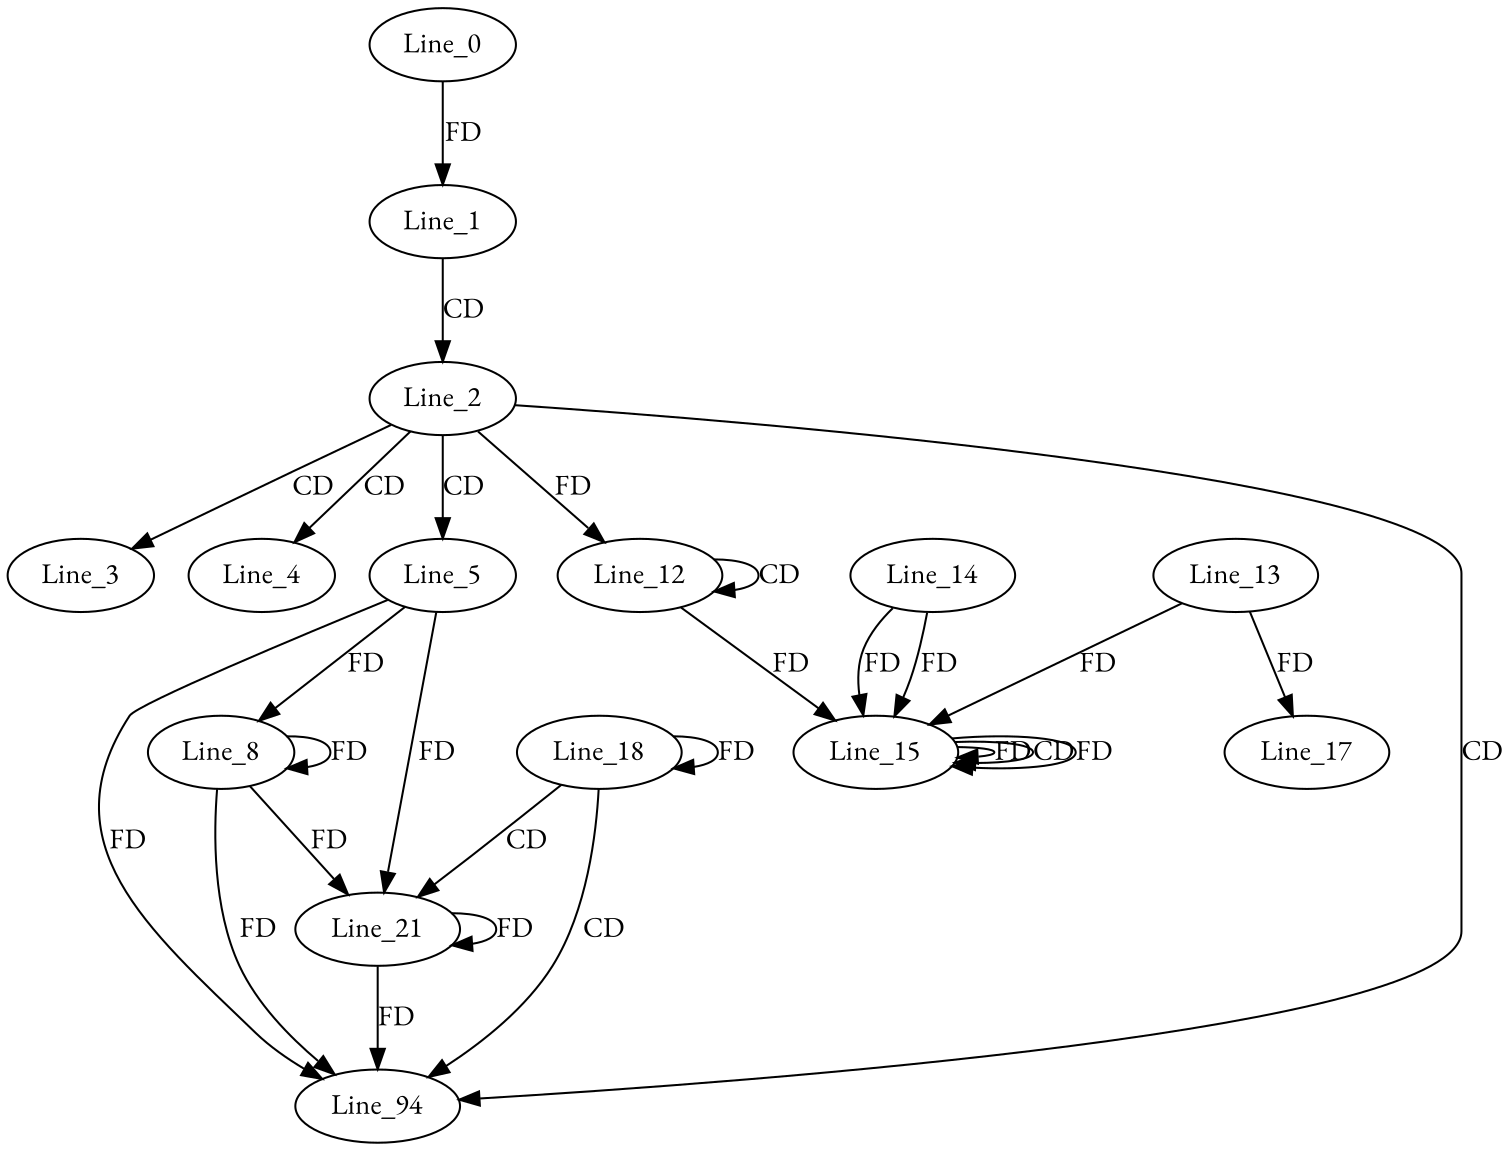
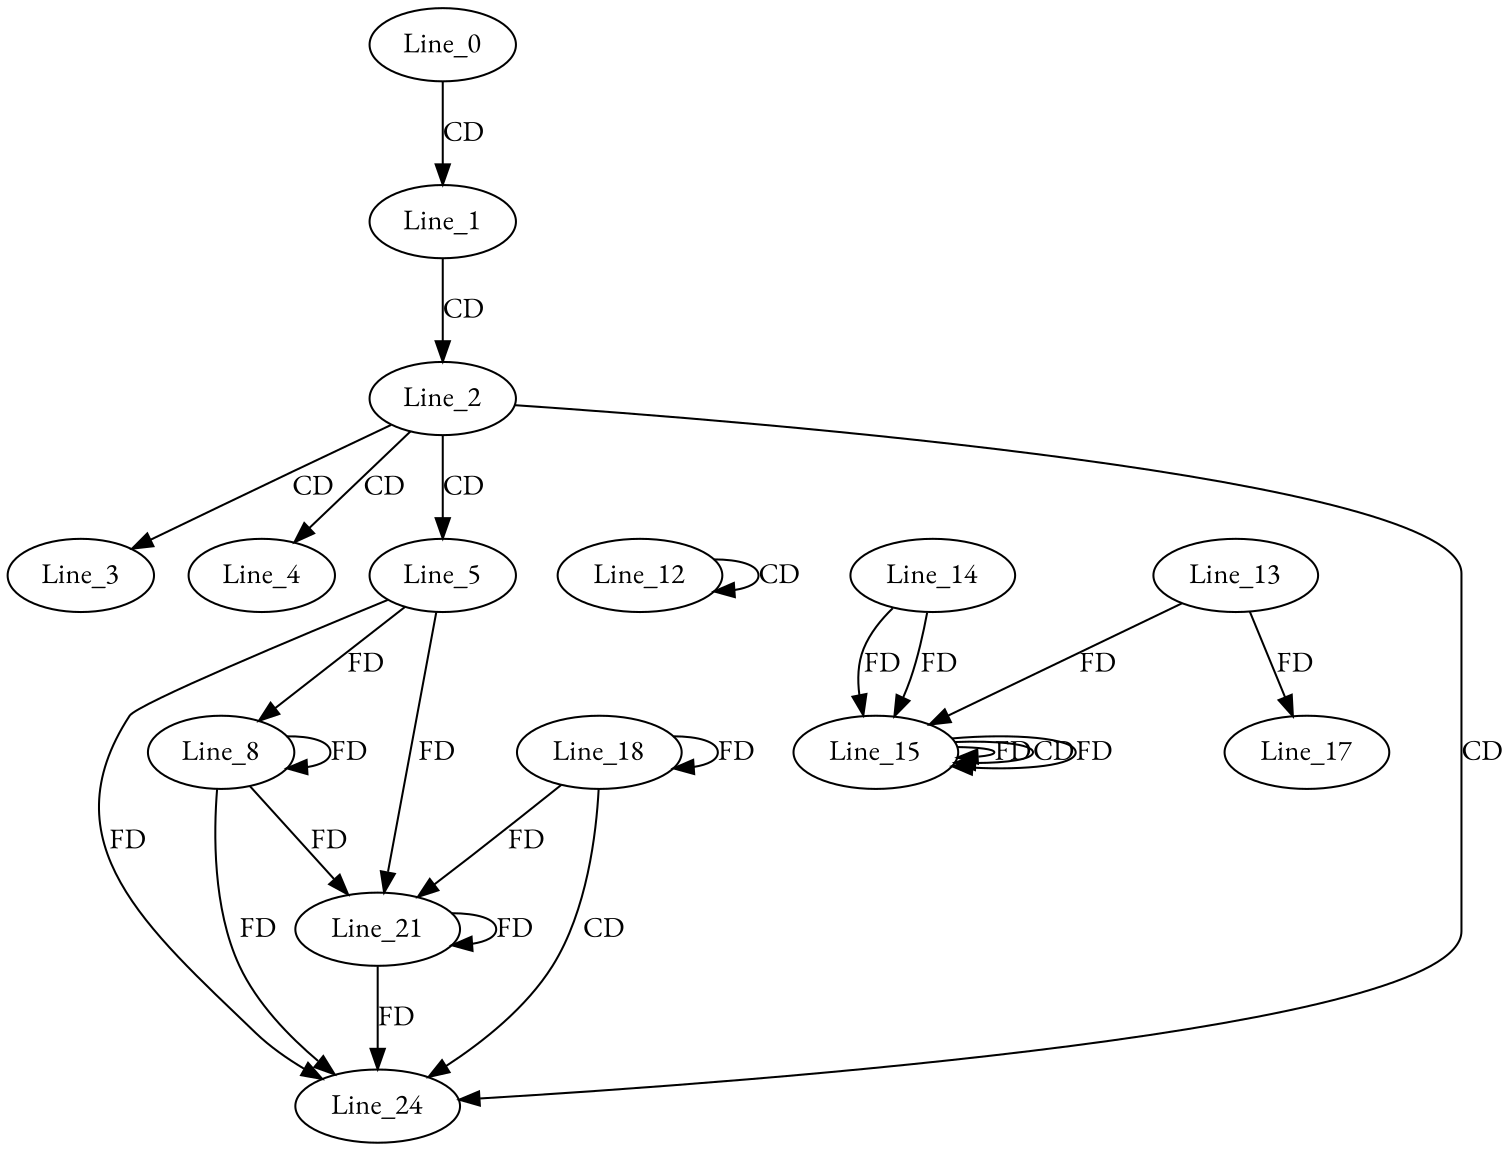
(464, 133) -> (464, 133)
(533, 480) -> none
(750, 658) -> none
(527, 841) -> (527, 841)
(378, 1106) -> (378, 1106)
